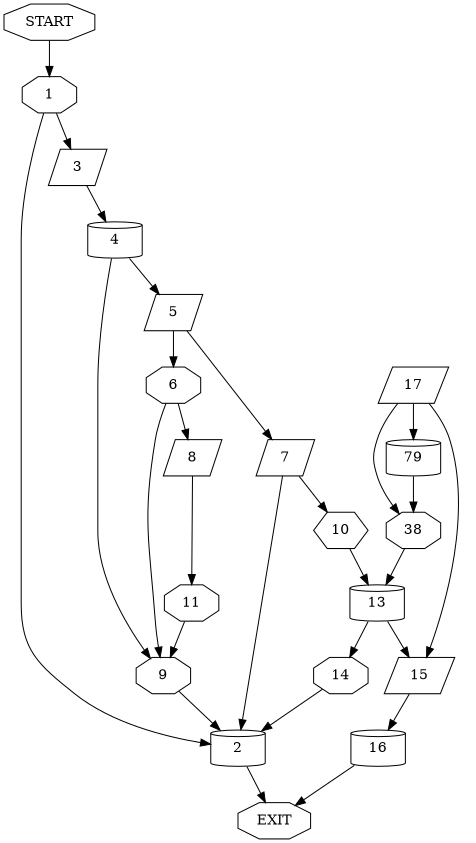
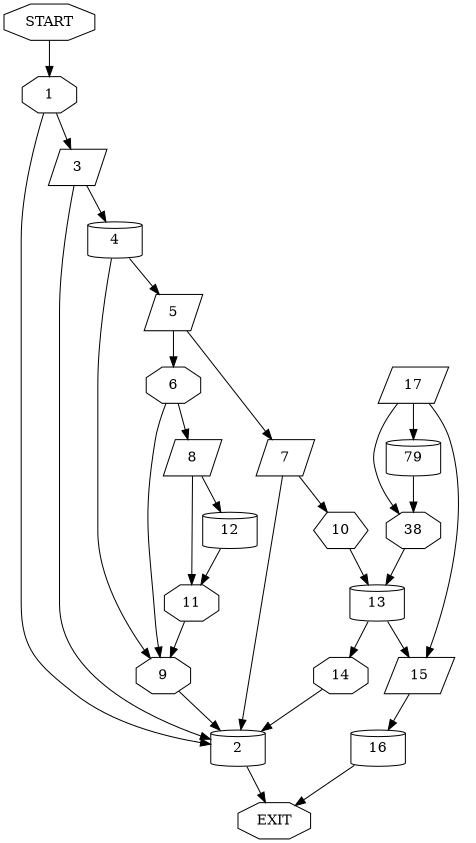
none -> (60, 497)
none -> (230, 530)
